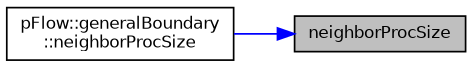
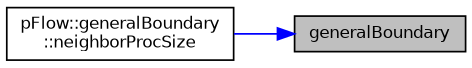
(380, 34) -> (380, 34)
